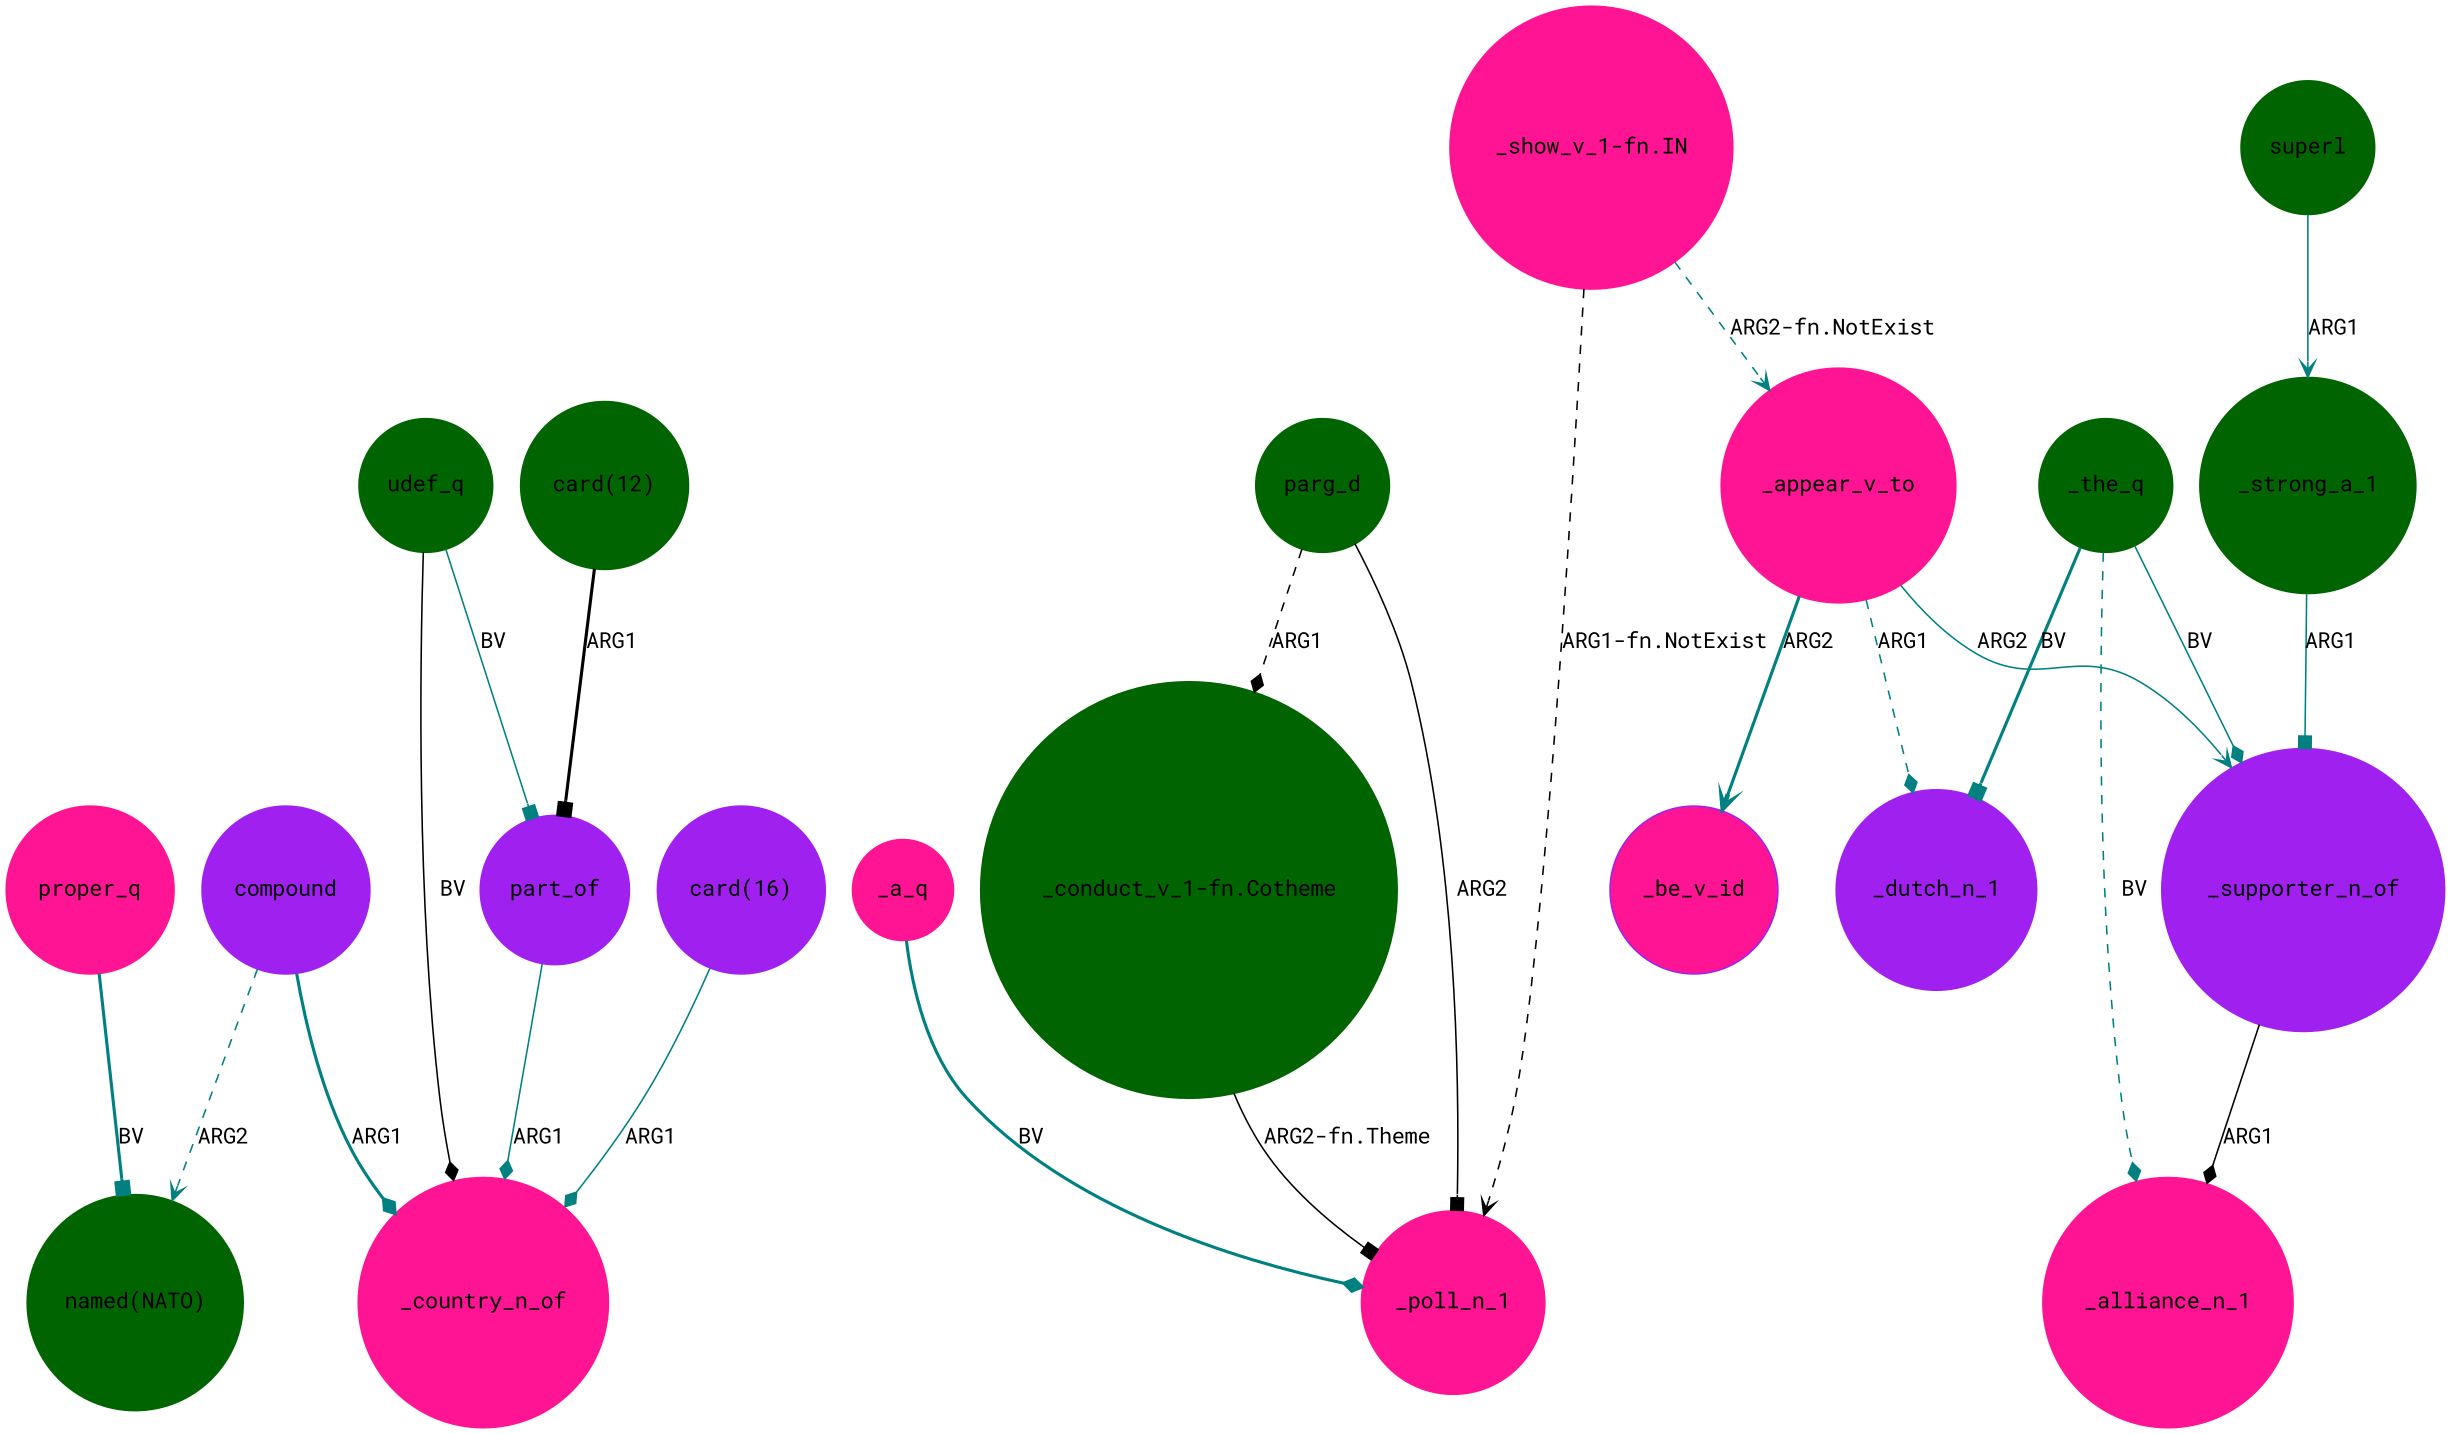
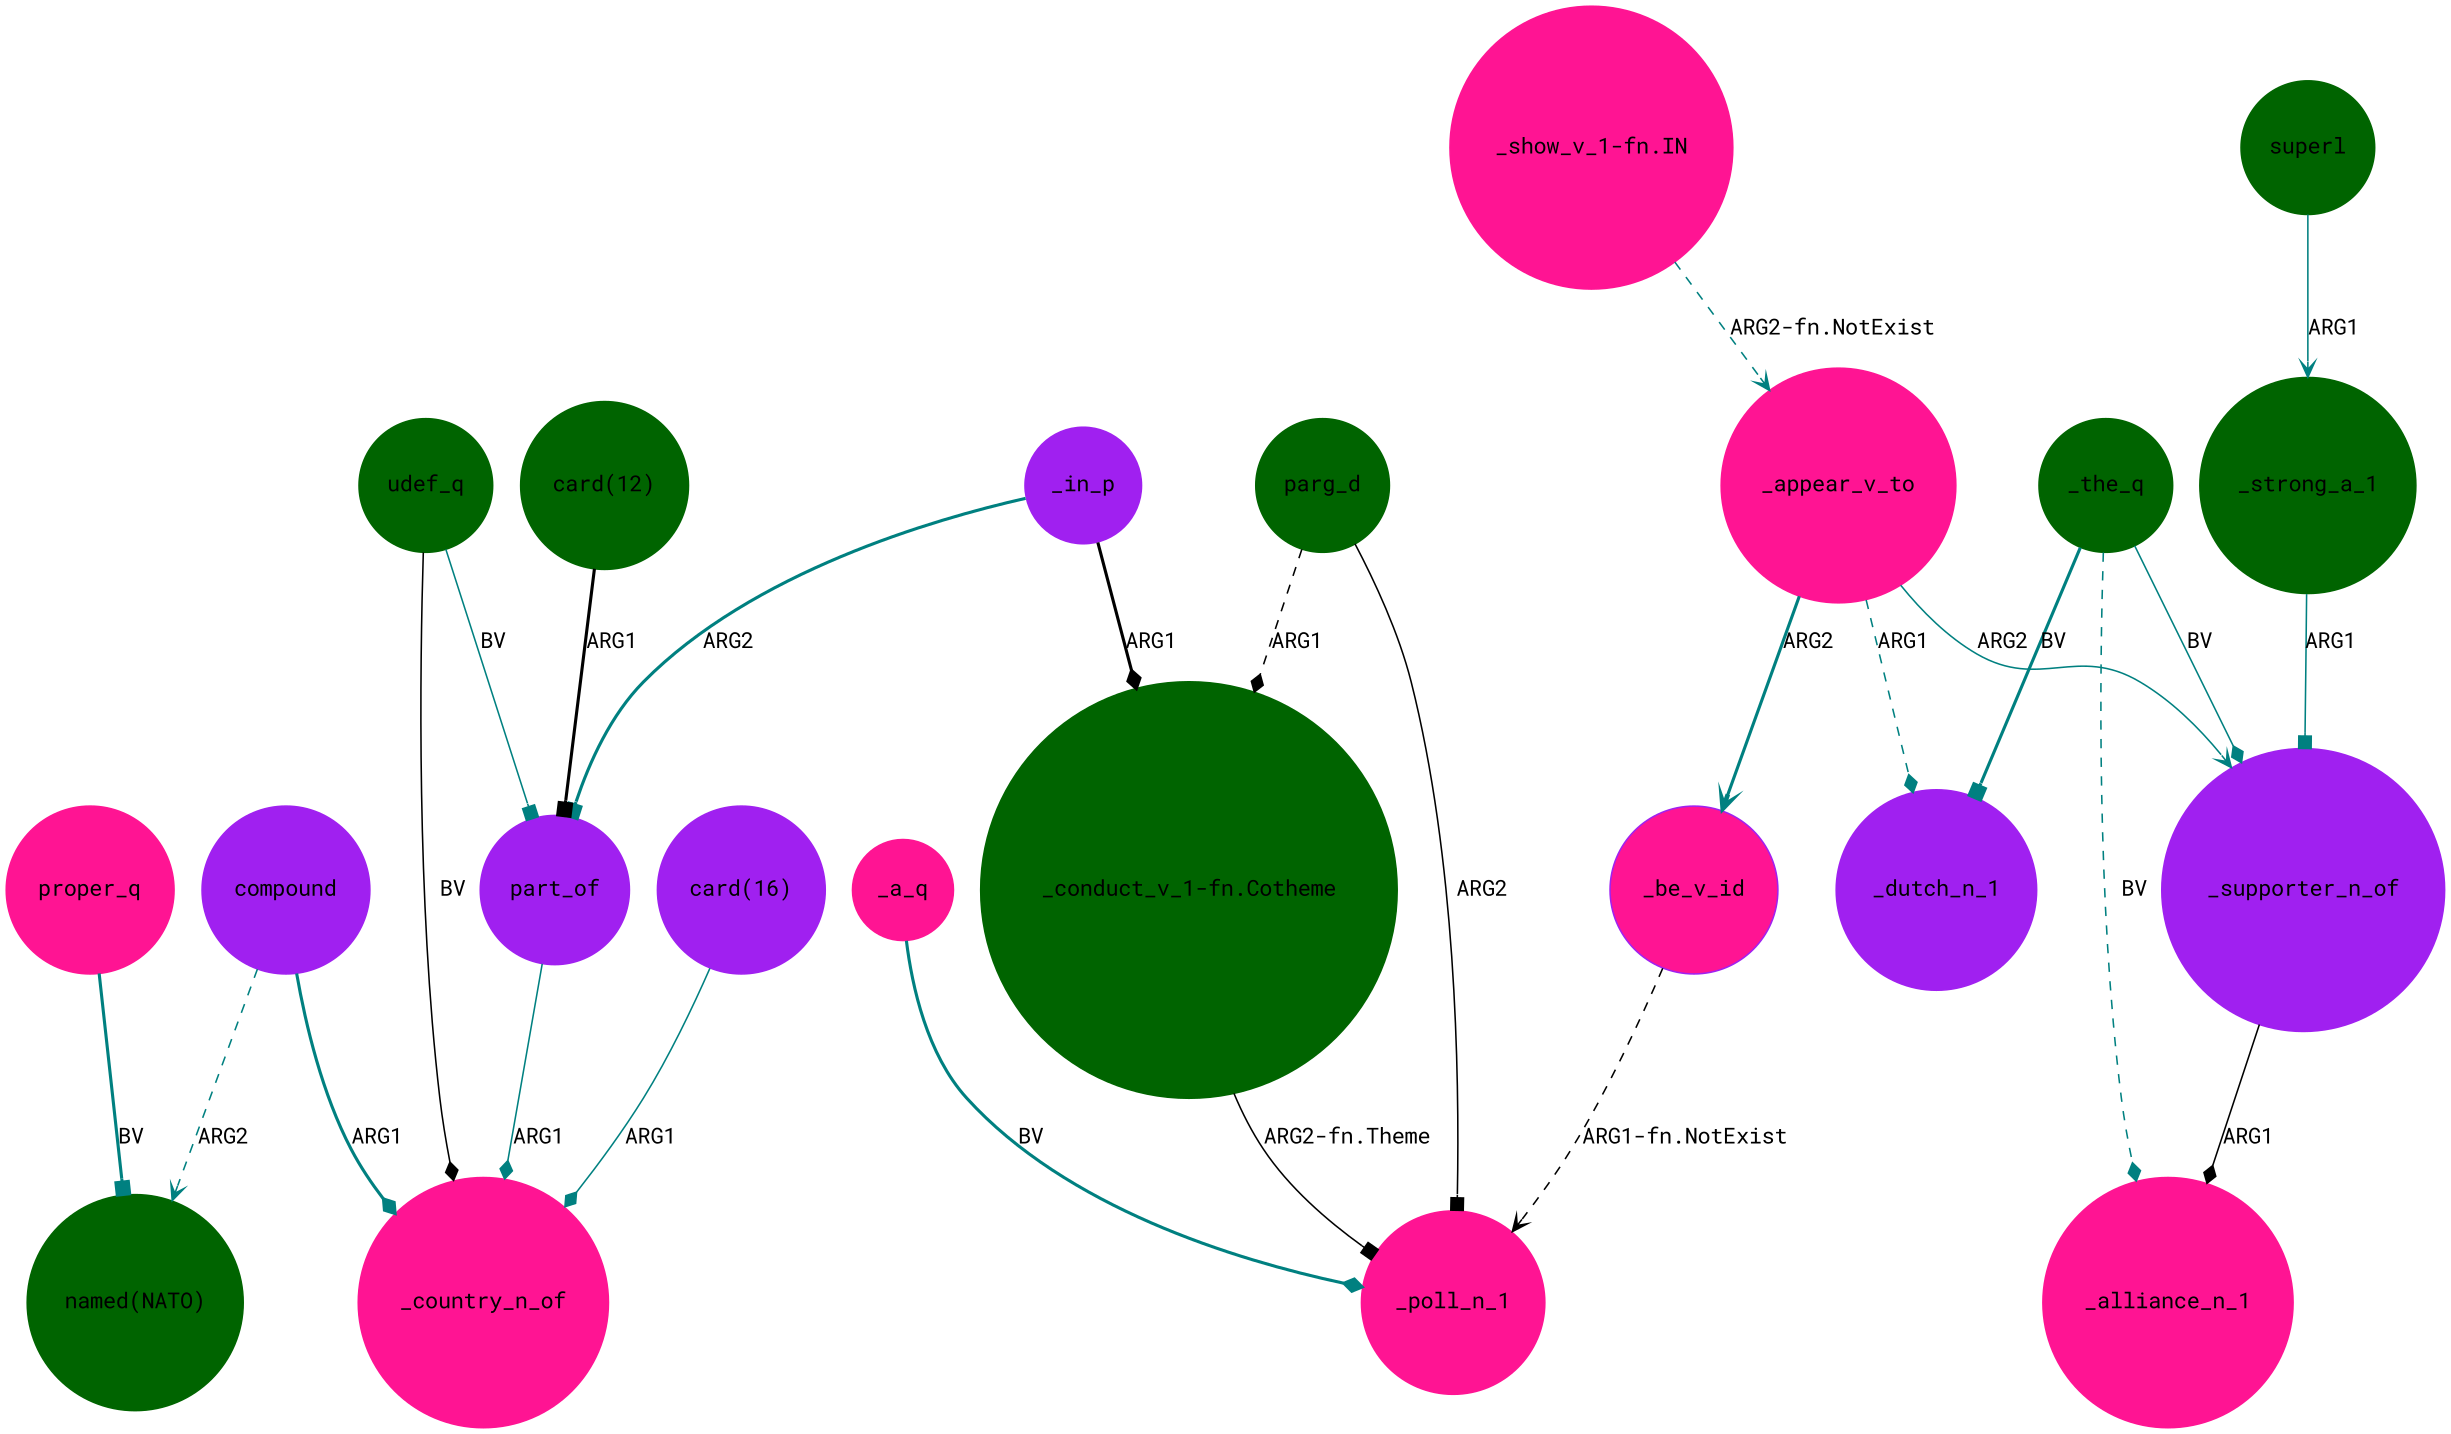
none -> (1083, 485)
(1554, 747) -> (1600, 1098)
